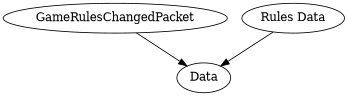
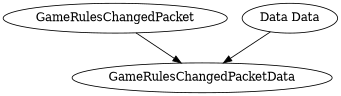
(293, 18) -> (290, 18)
(204, 78) -> (202, 78)
